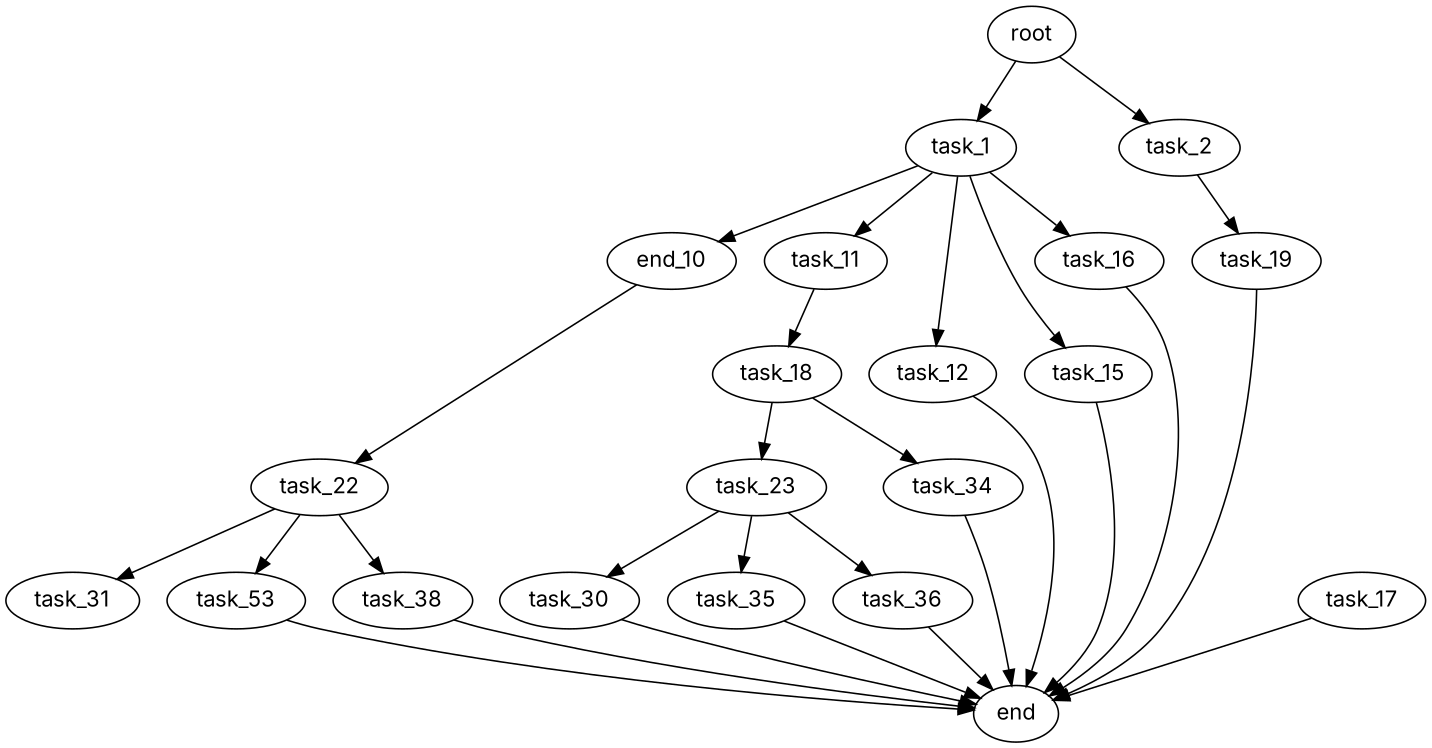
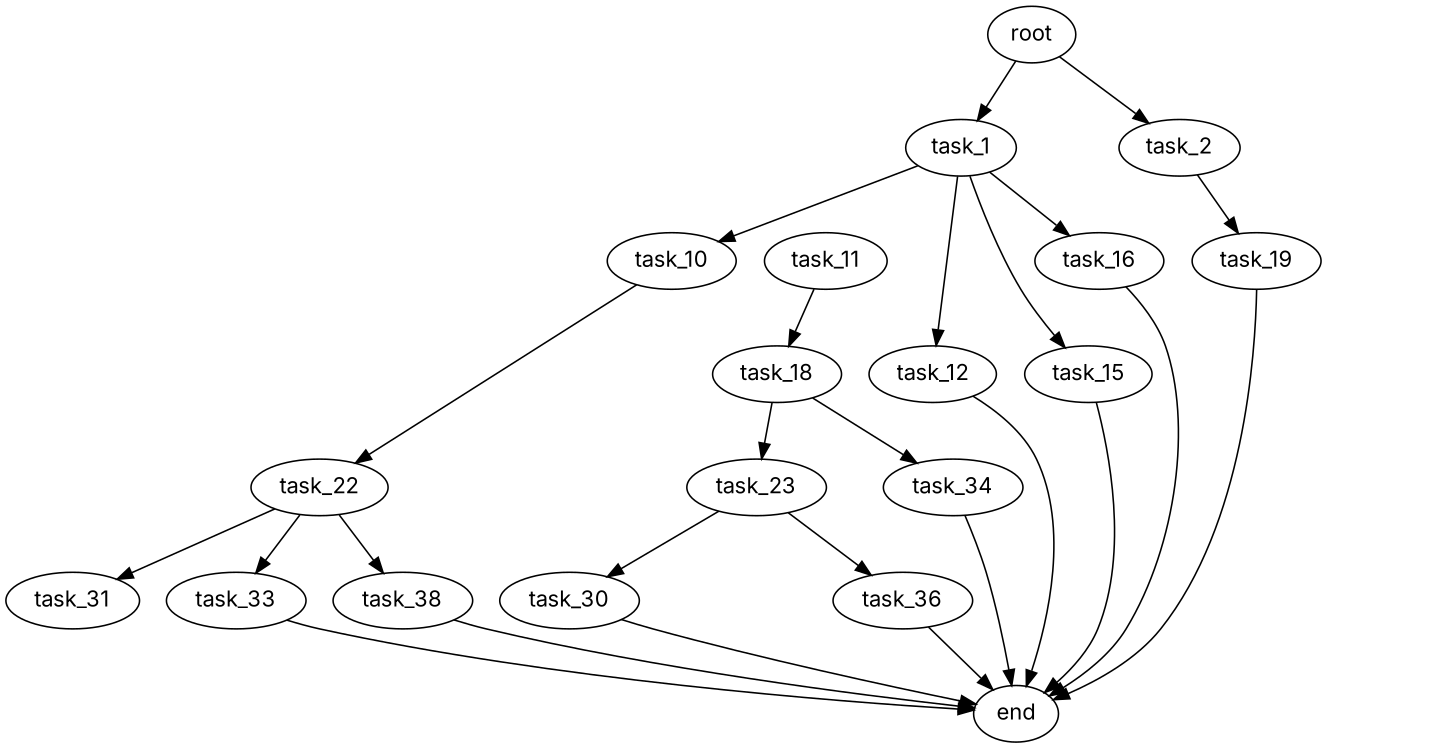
(900, 199) -> none
(672, 261) -> (672, 261)
(236, 601) -> (236, 601)
(736, 601) -> none
(1362, 601) -> none
